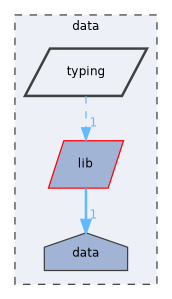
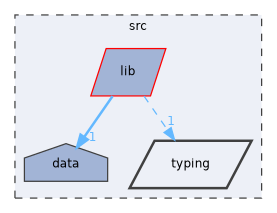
(86, 27) -> (138, 27)
(86, 112) -> (156, 113)
